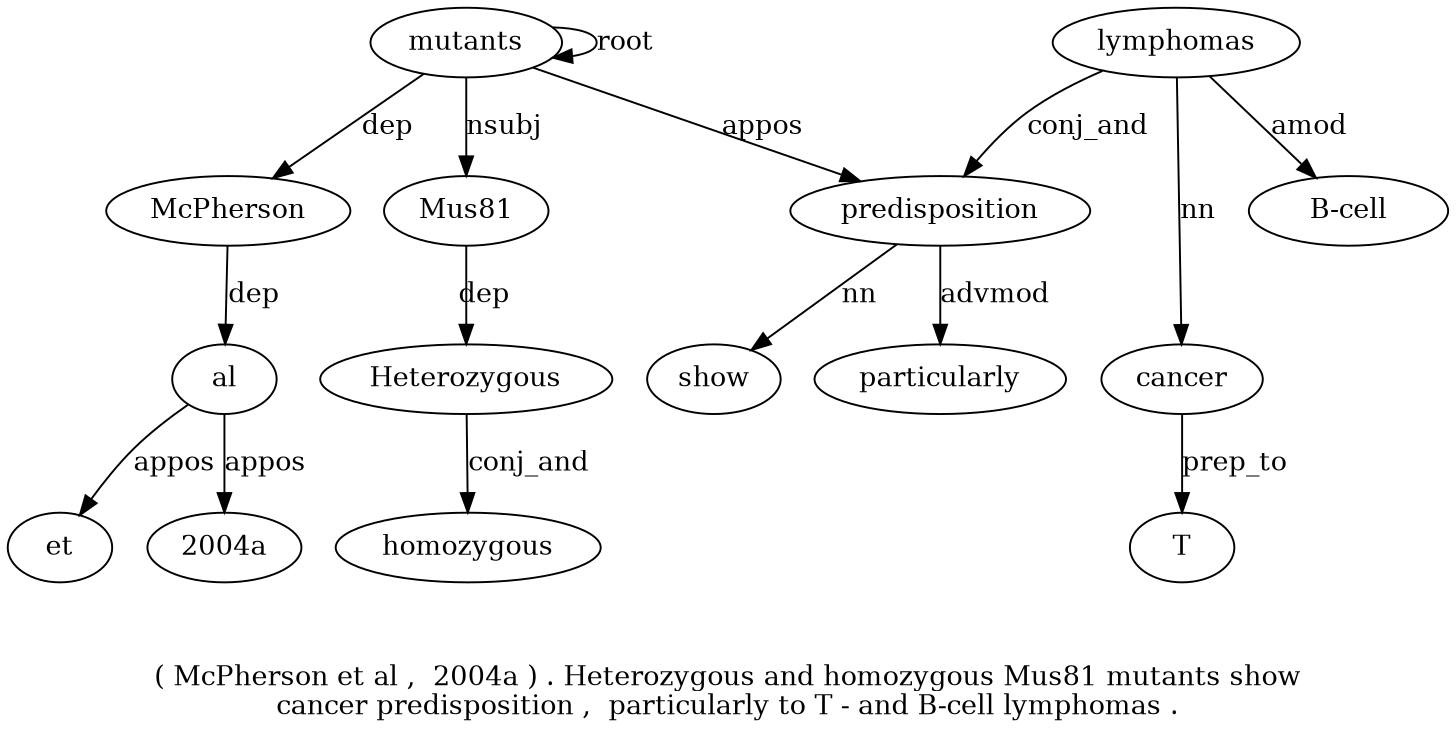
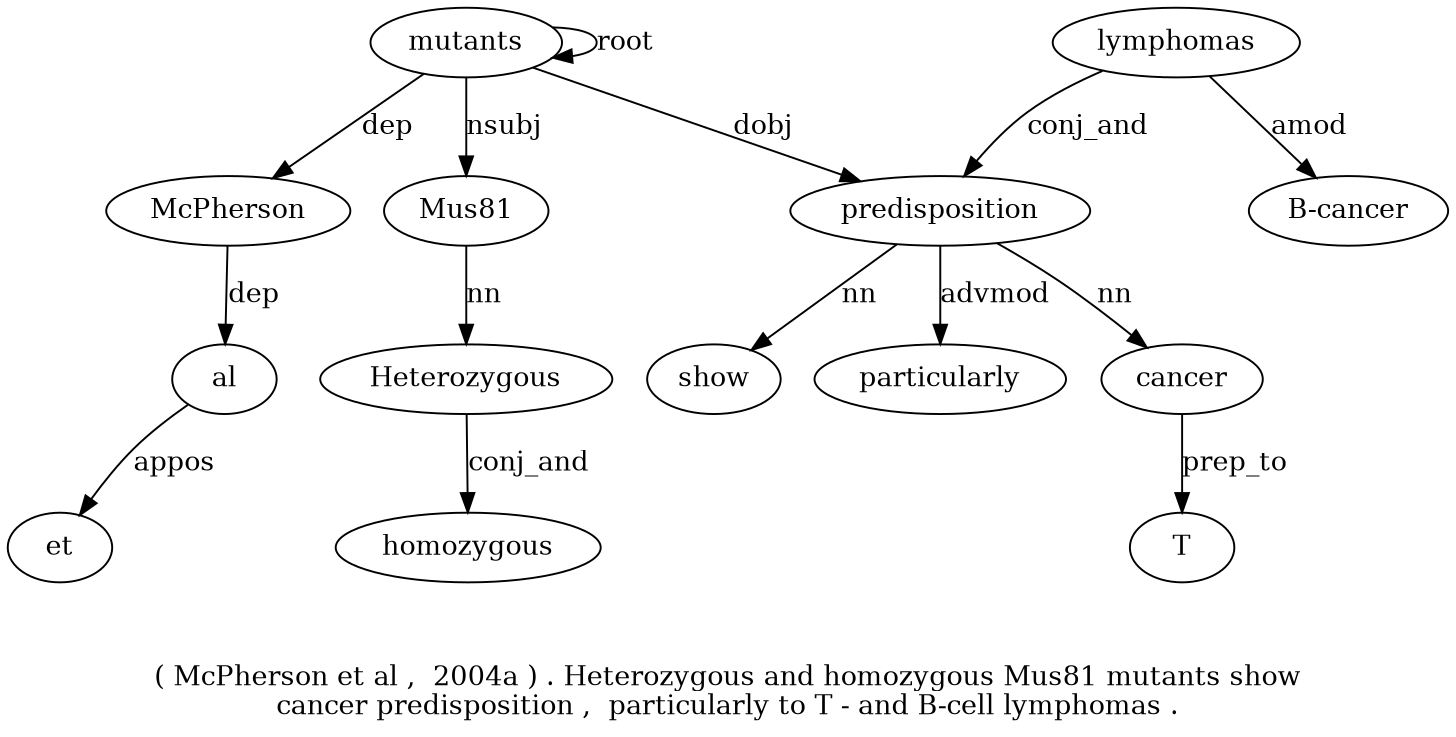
(763, 127) -> (763, 127)
(1179, 201) -> (1066, 286)
(1349, 211) -> (1349, 211)
(485, 295) -> (485, 295)
(224, 548) -> none
